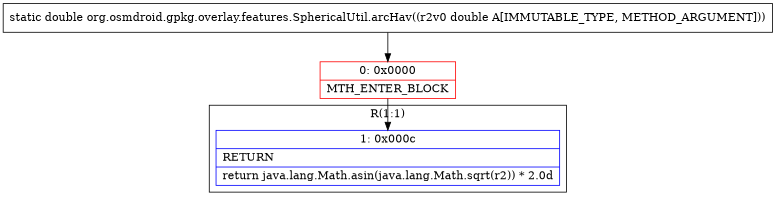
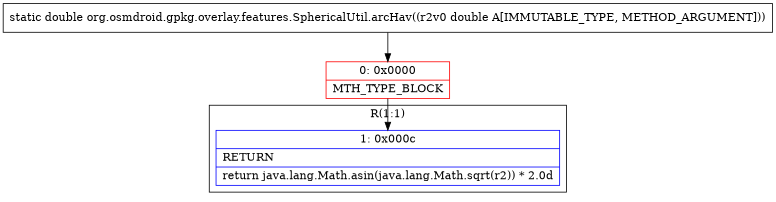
(388, 89) -> (388, 89)
